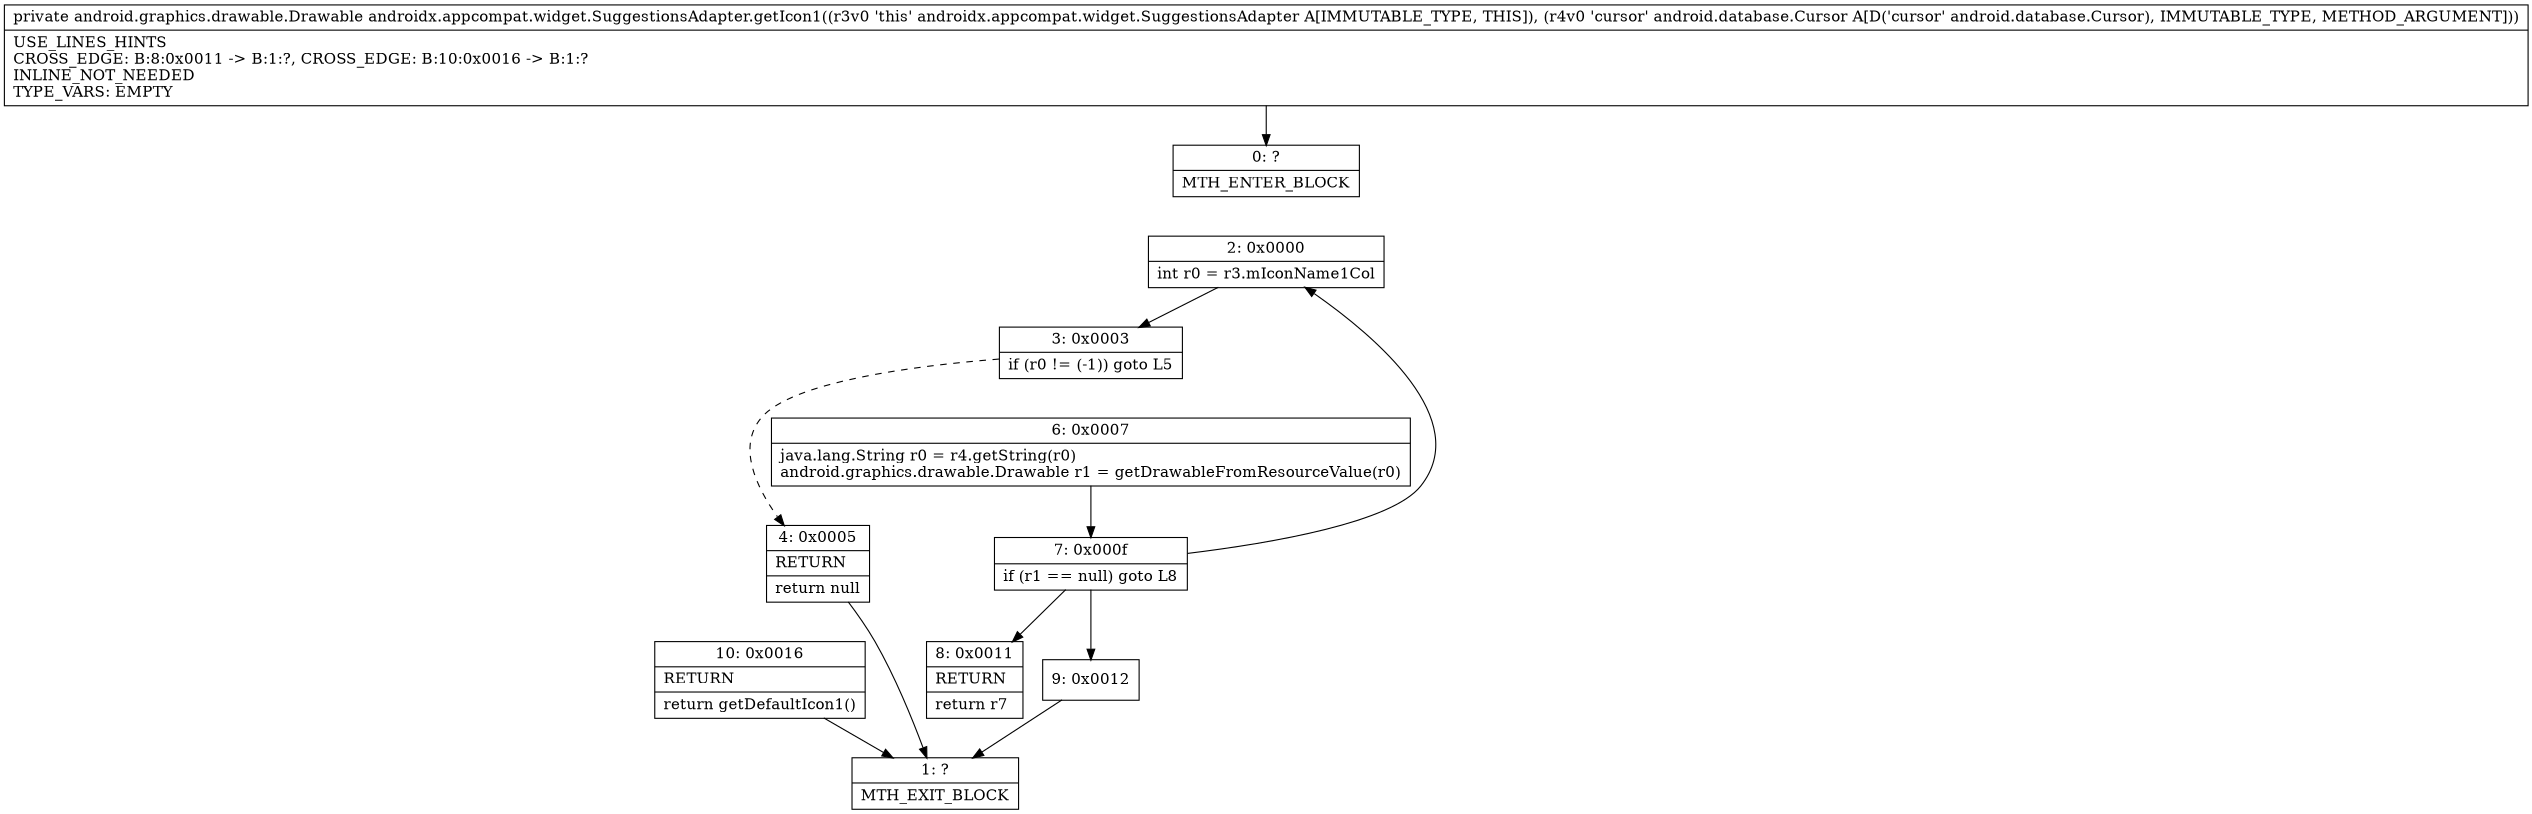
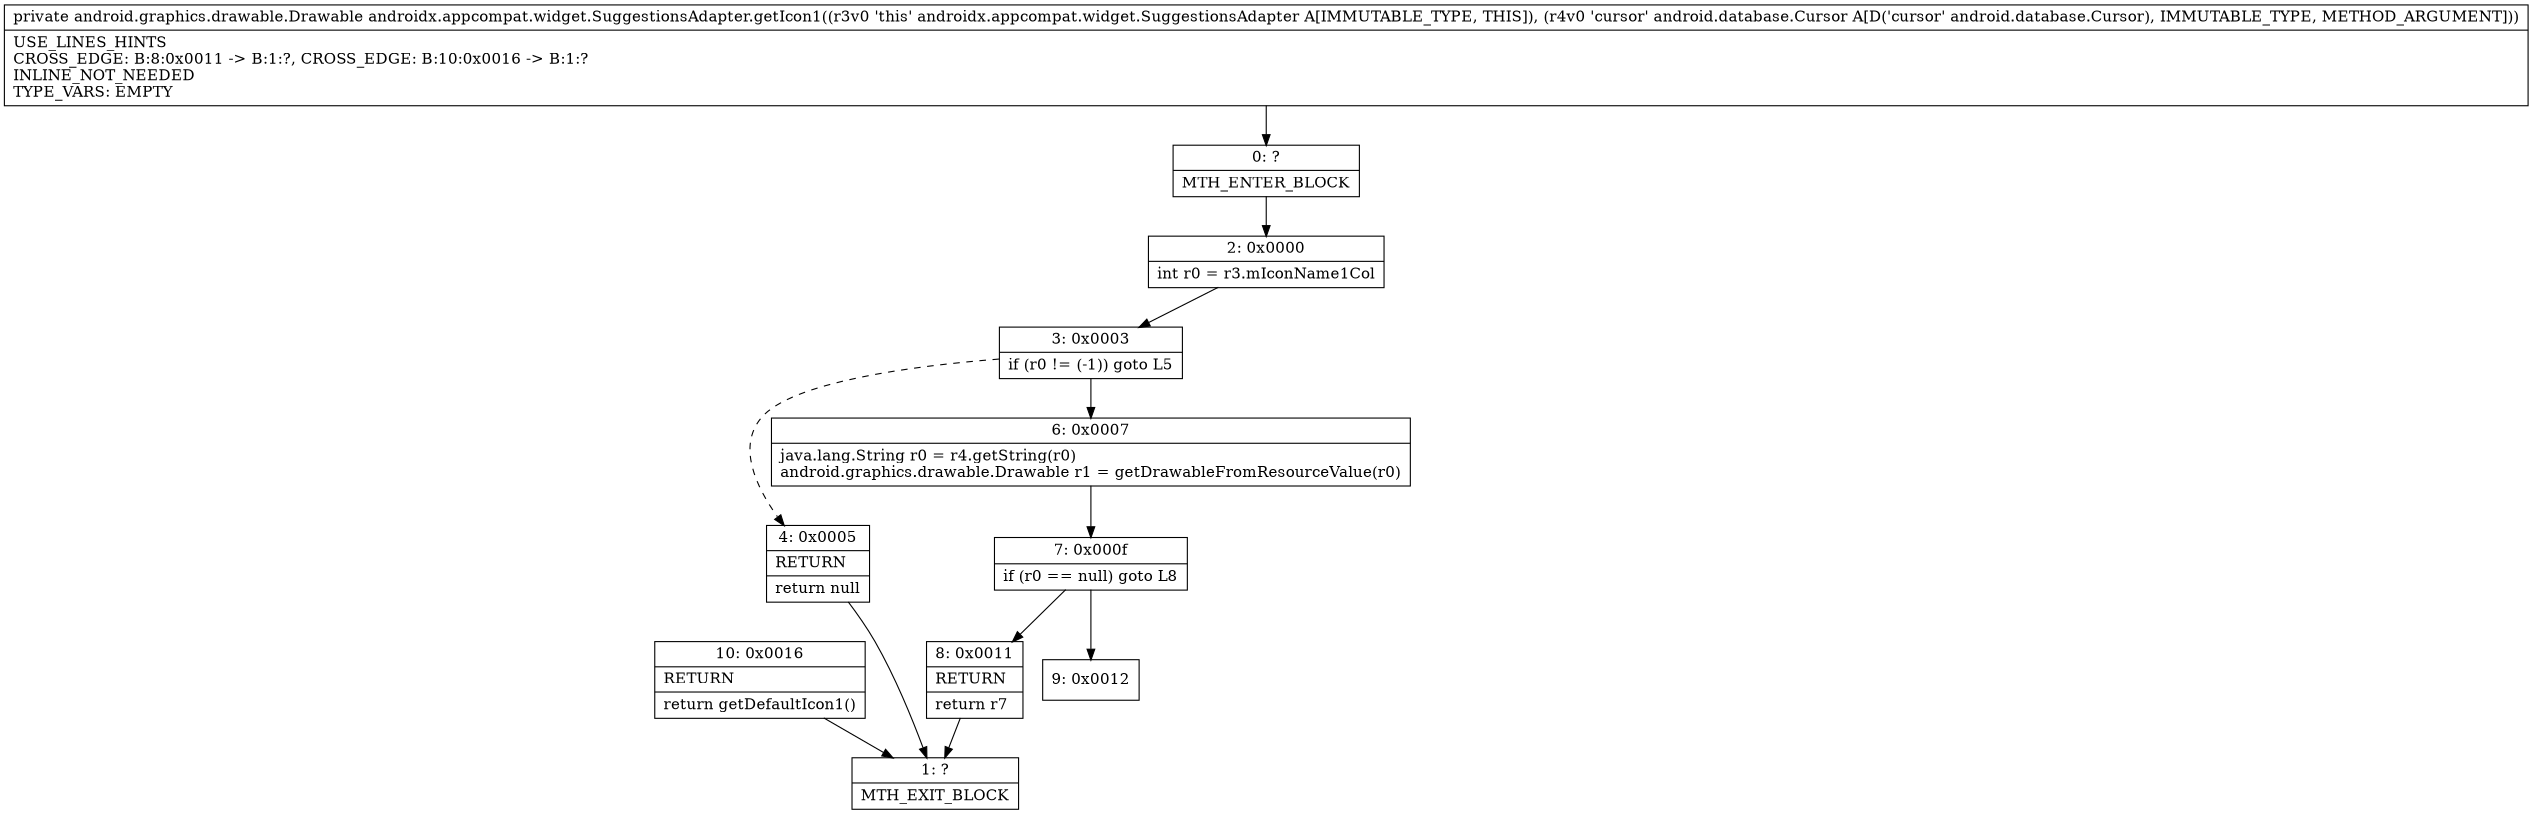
none -> (1091, 393)
(1420, 487) -> (1266, 211)
(1091, 576) -> (1091, 576)
(1022, 726) -> (955, 733)
